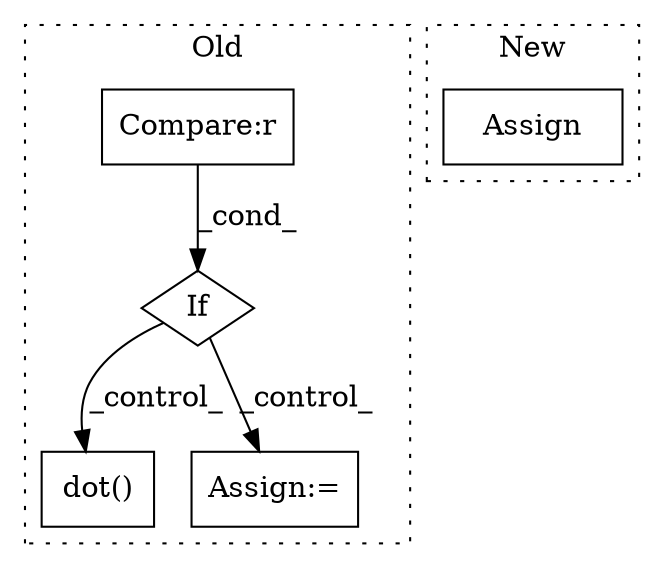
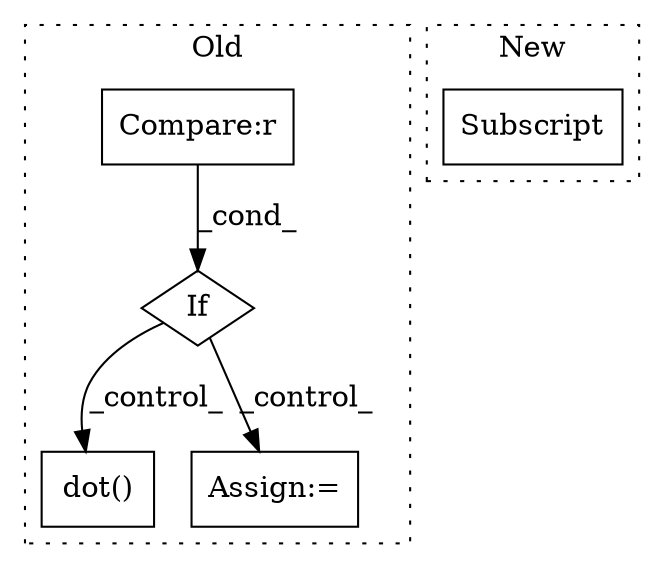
(533, 127) -> (533, 127)
